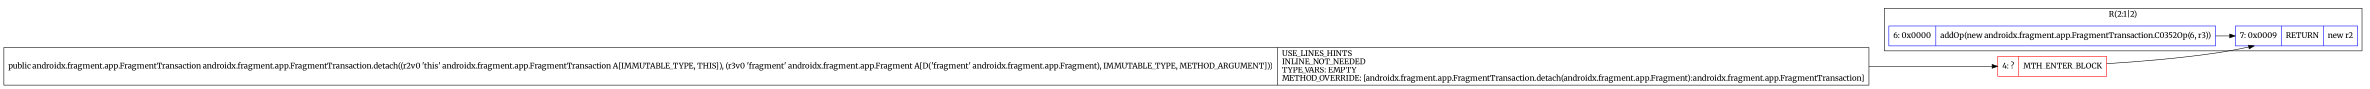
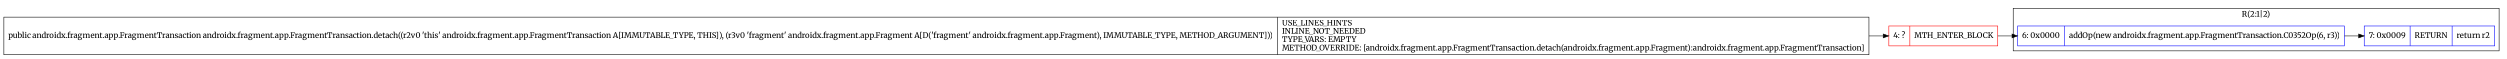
(2340, 36) -> (2473, 36)
(2178, 58) -> (2005, 36)
